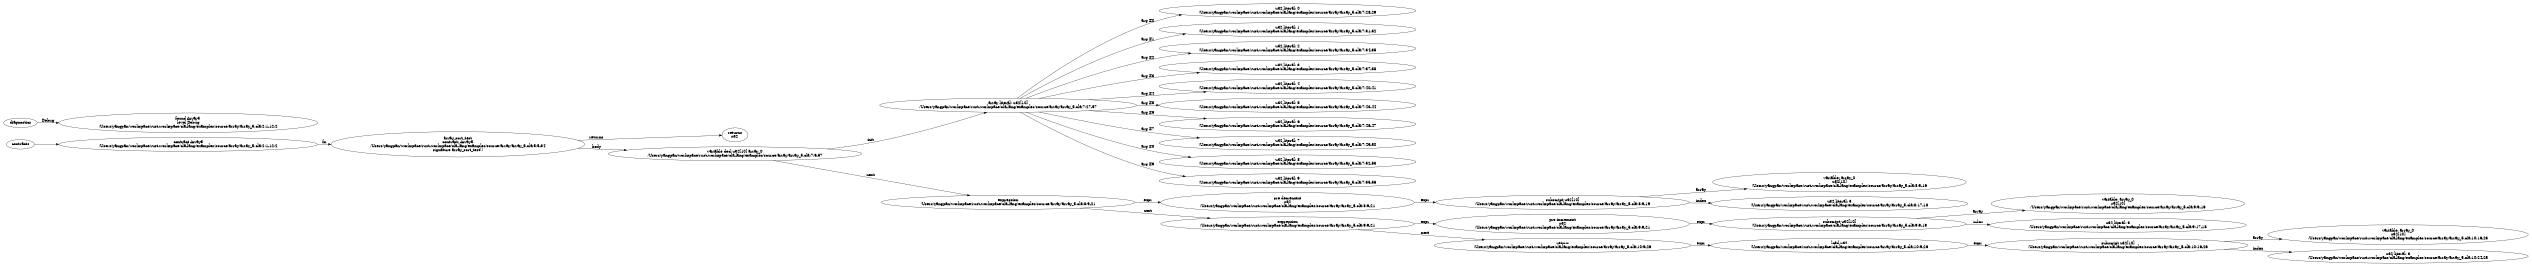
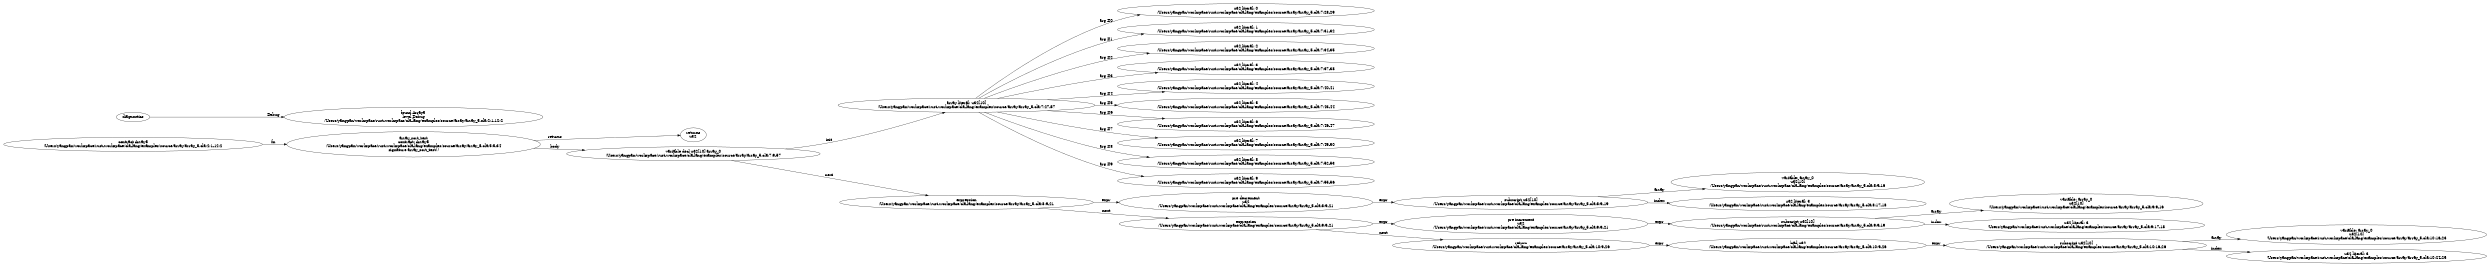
(20, 144) -> none
